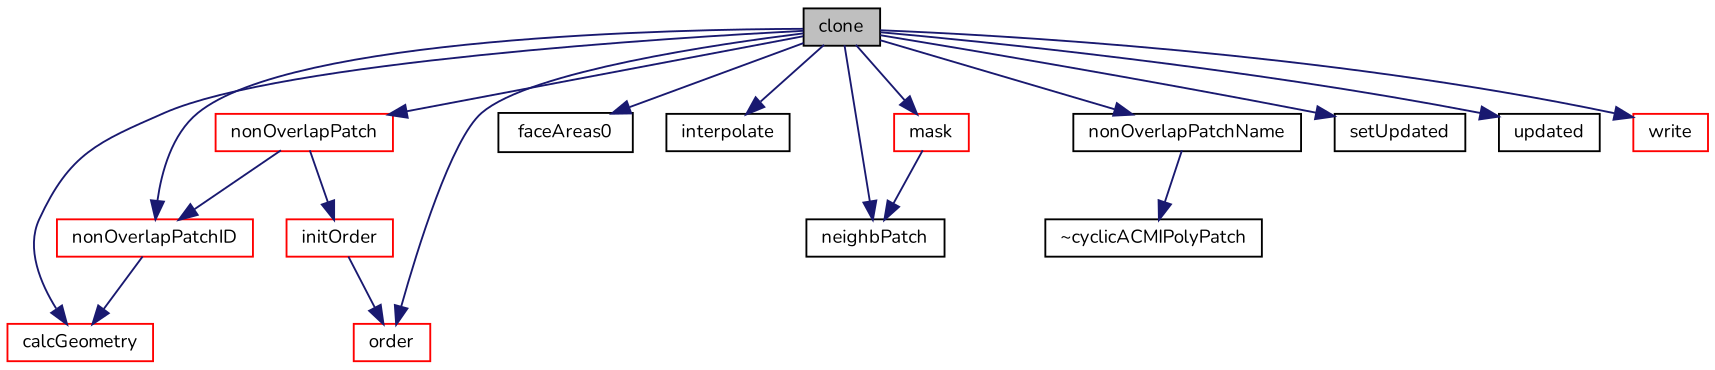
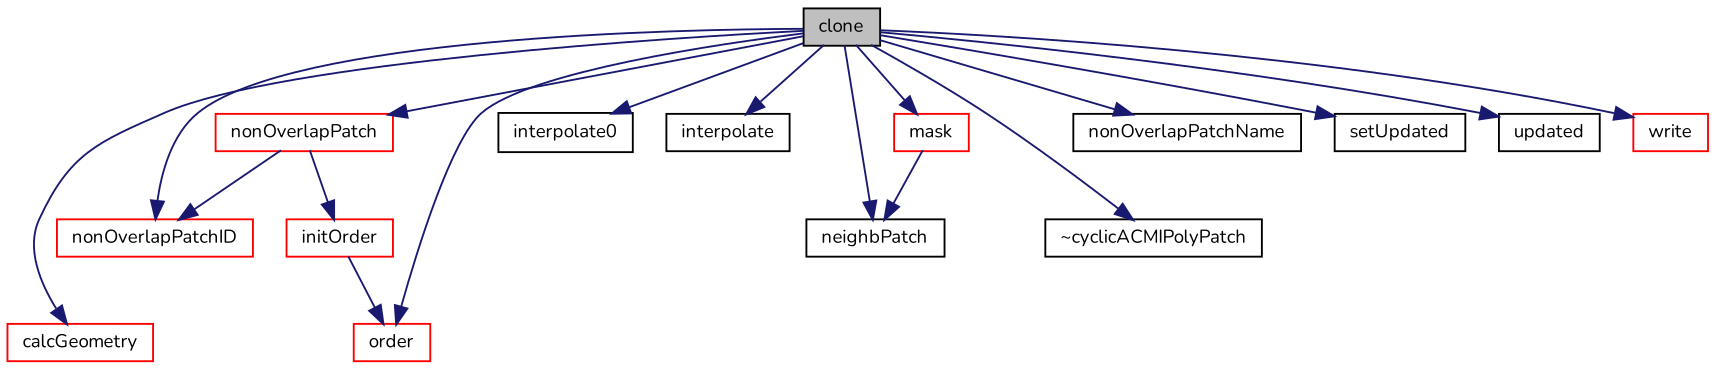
(566, 133) -> (566, 133)
(1173, 176) -> (998, 121)
(123, 283) -> none
